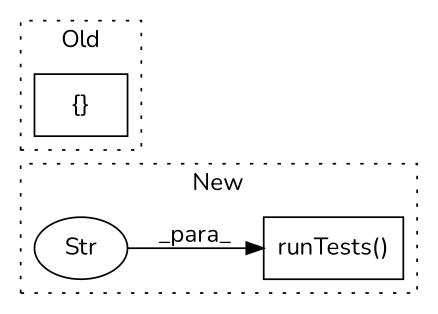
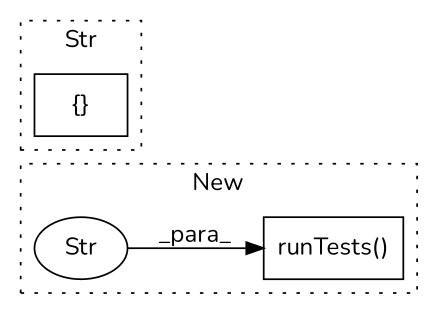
(81, 41) -> (81, 41)
